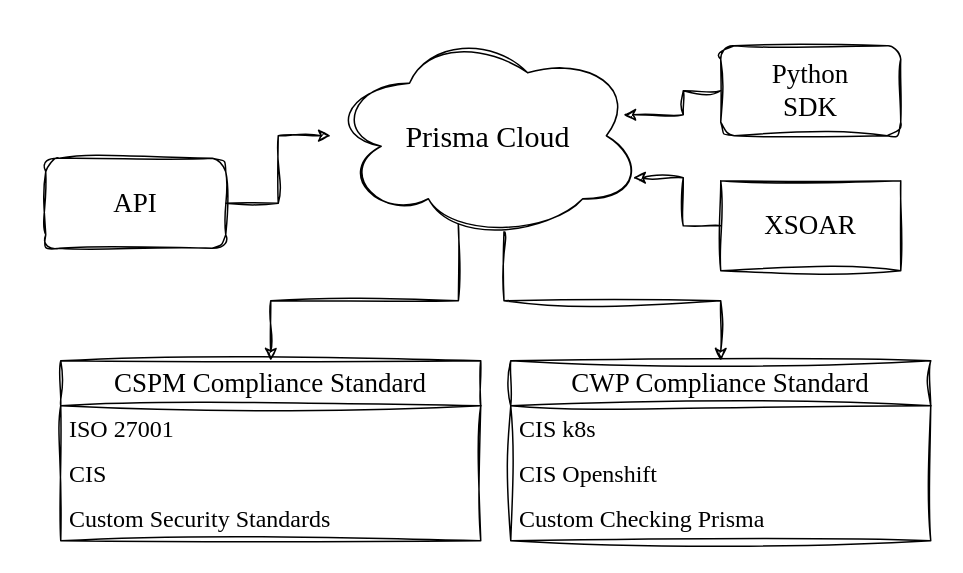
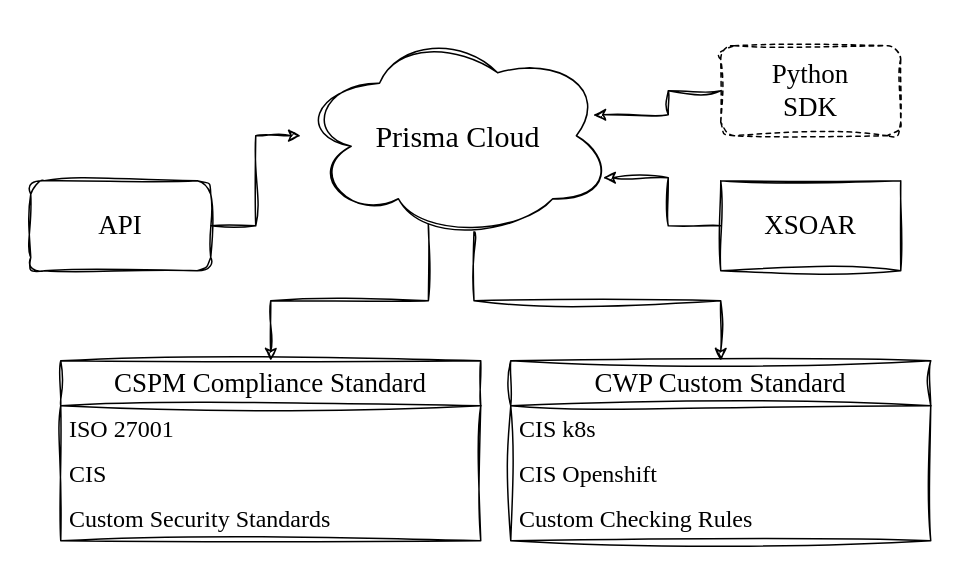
(811, 91) -> (811, 91)
(488, 136) -> (458, 136)
(136, 203) -> (121, 226)
(721, 383) -> (721, 383)
(655, 518) -> (648, 518)
